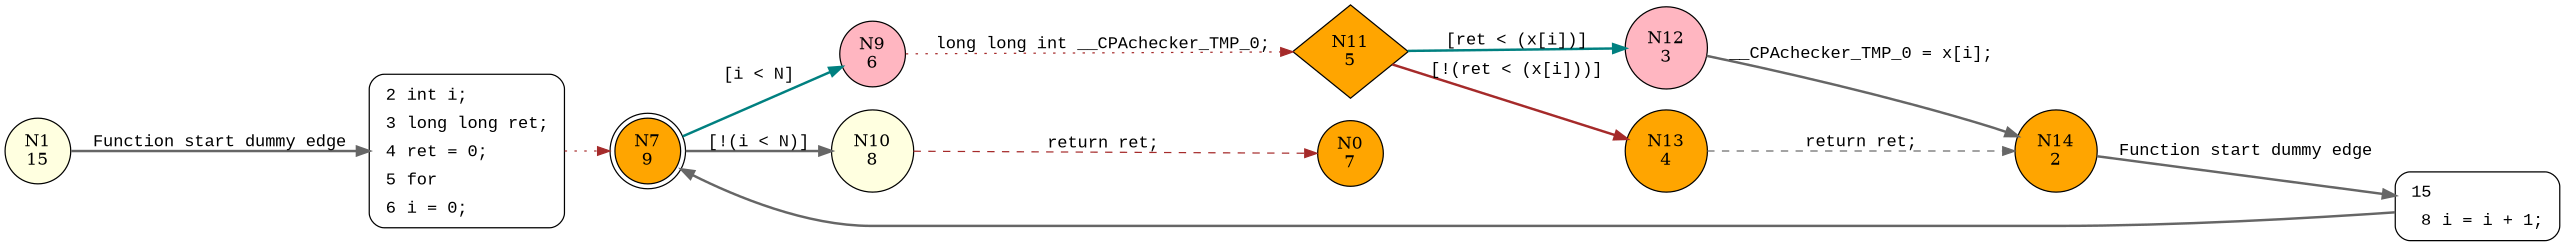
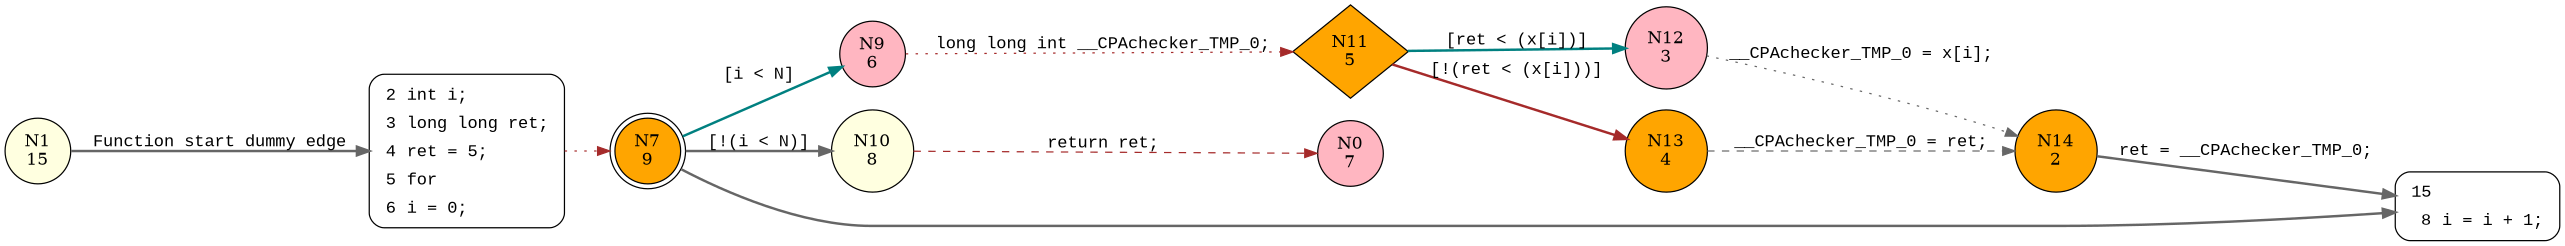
(1857, 90) -> (1857, 90)
(1861, 142) -> (1861, 142)
(2246, 150) -> (2246, 150)
(448, 151) -> (448, 151)
(1350, 153) -> (1350, 153)
(1540, 226) -> (1527, 226)
